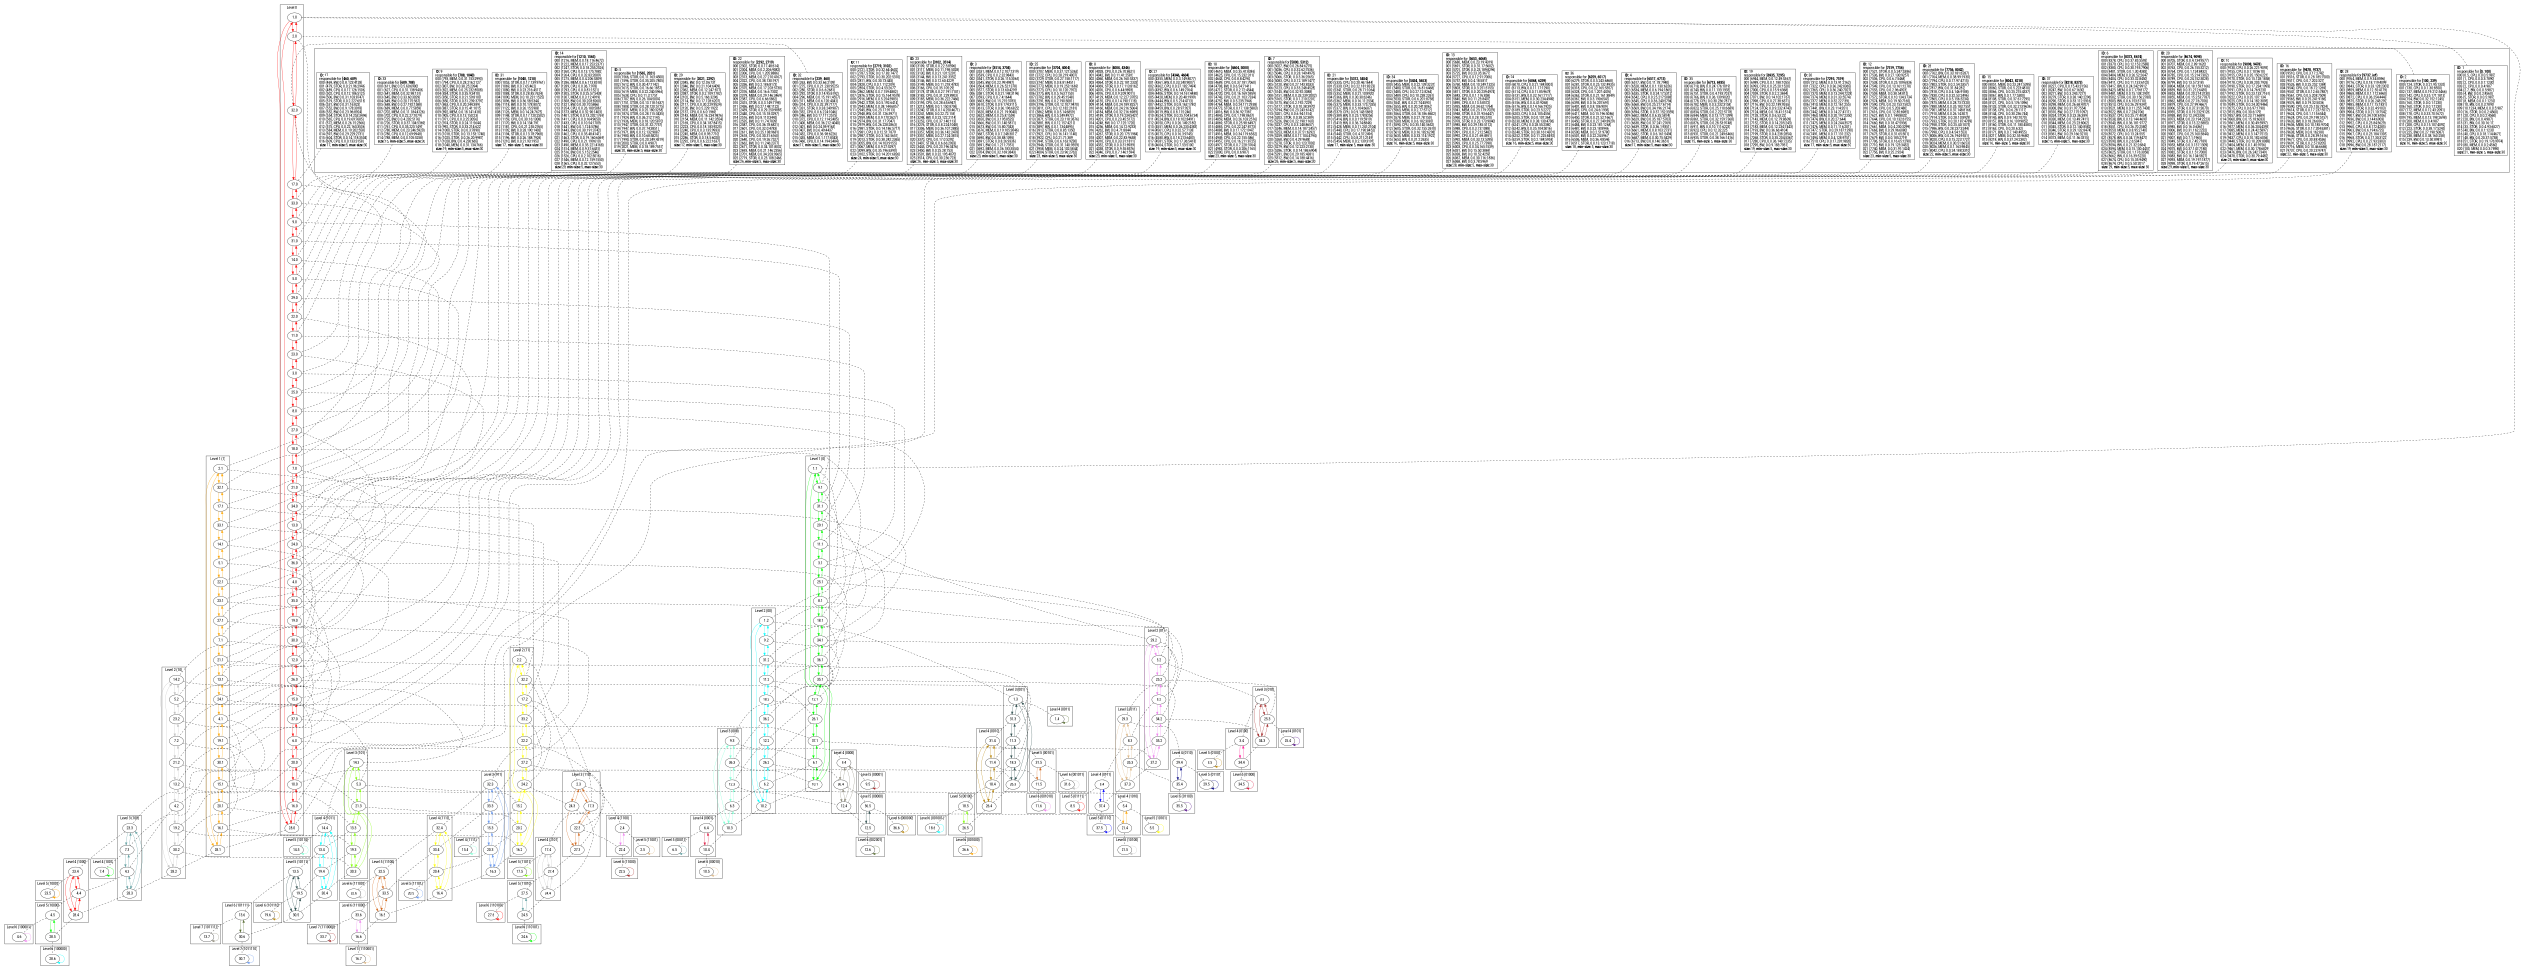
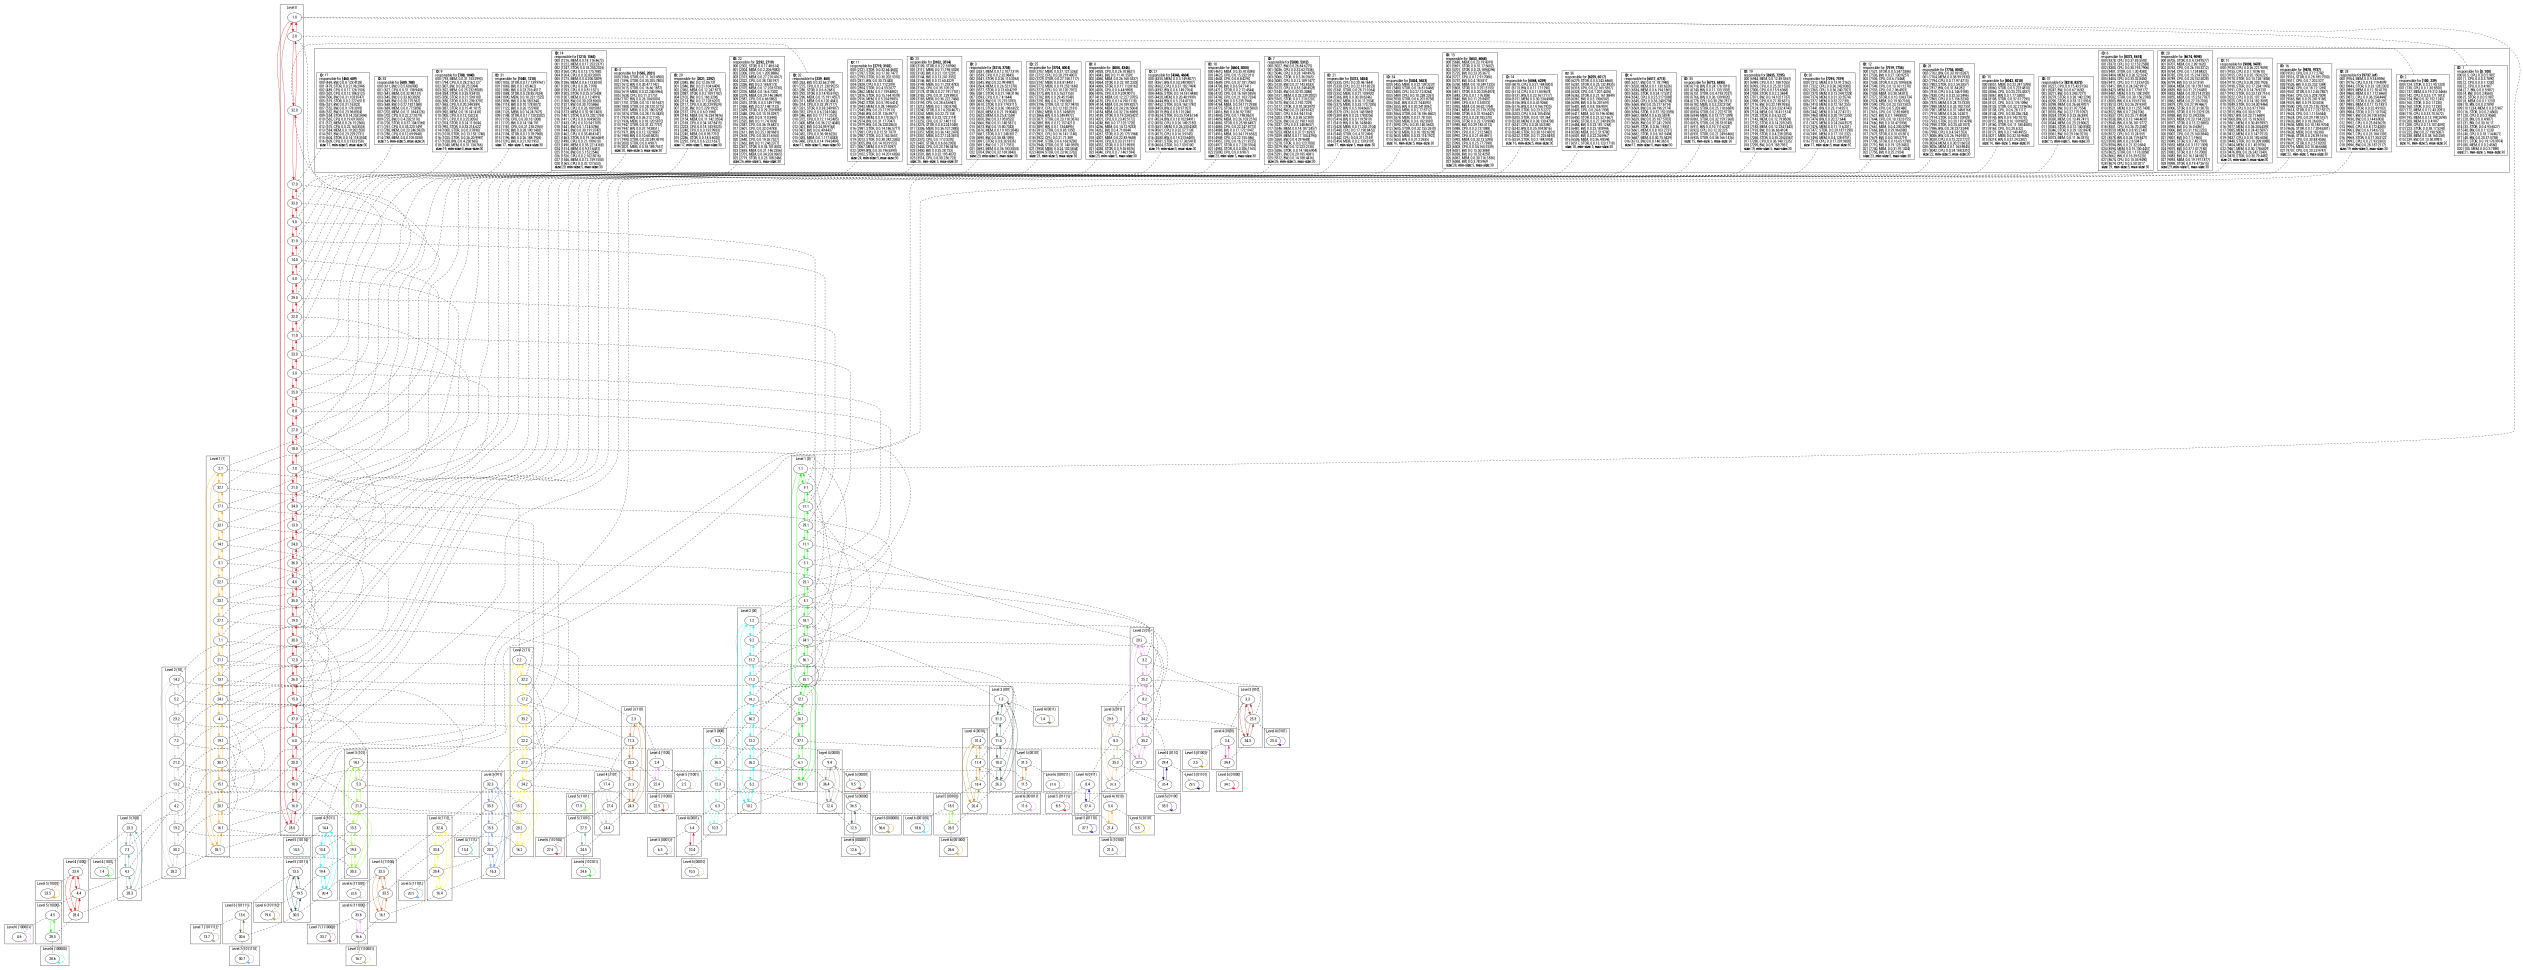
none -> (629, 794)
